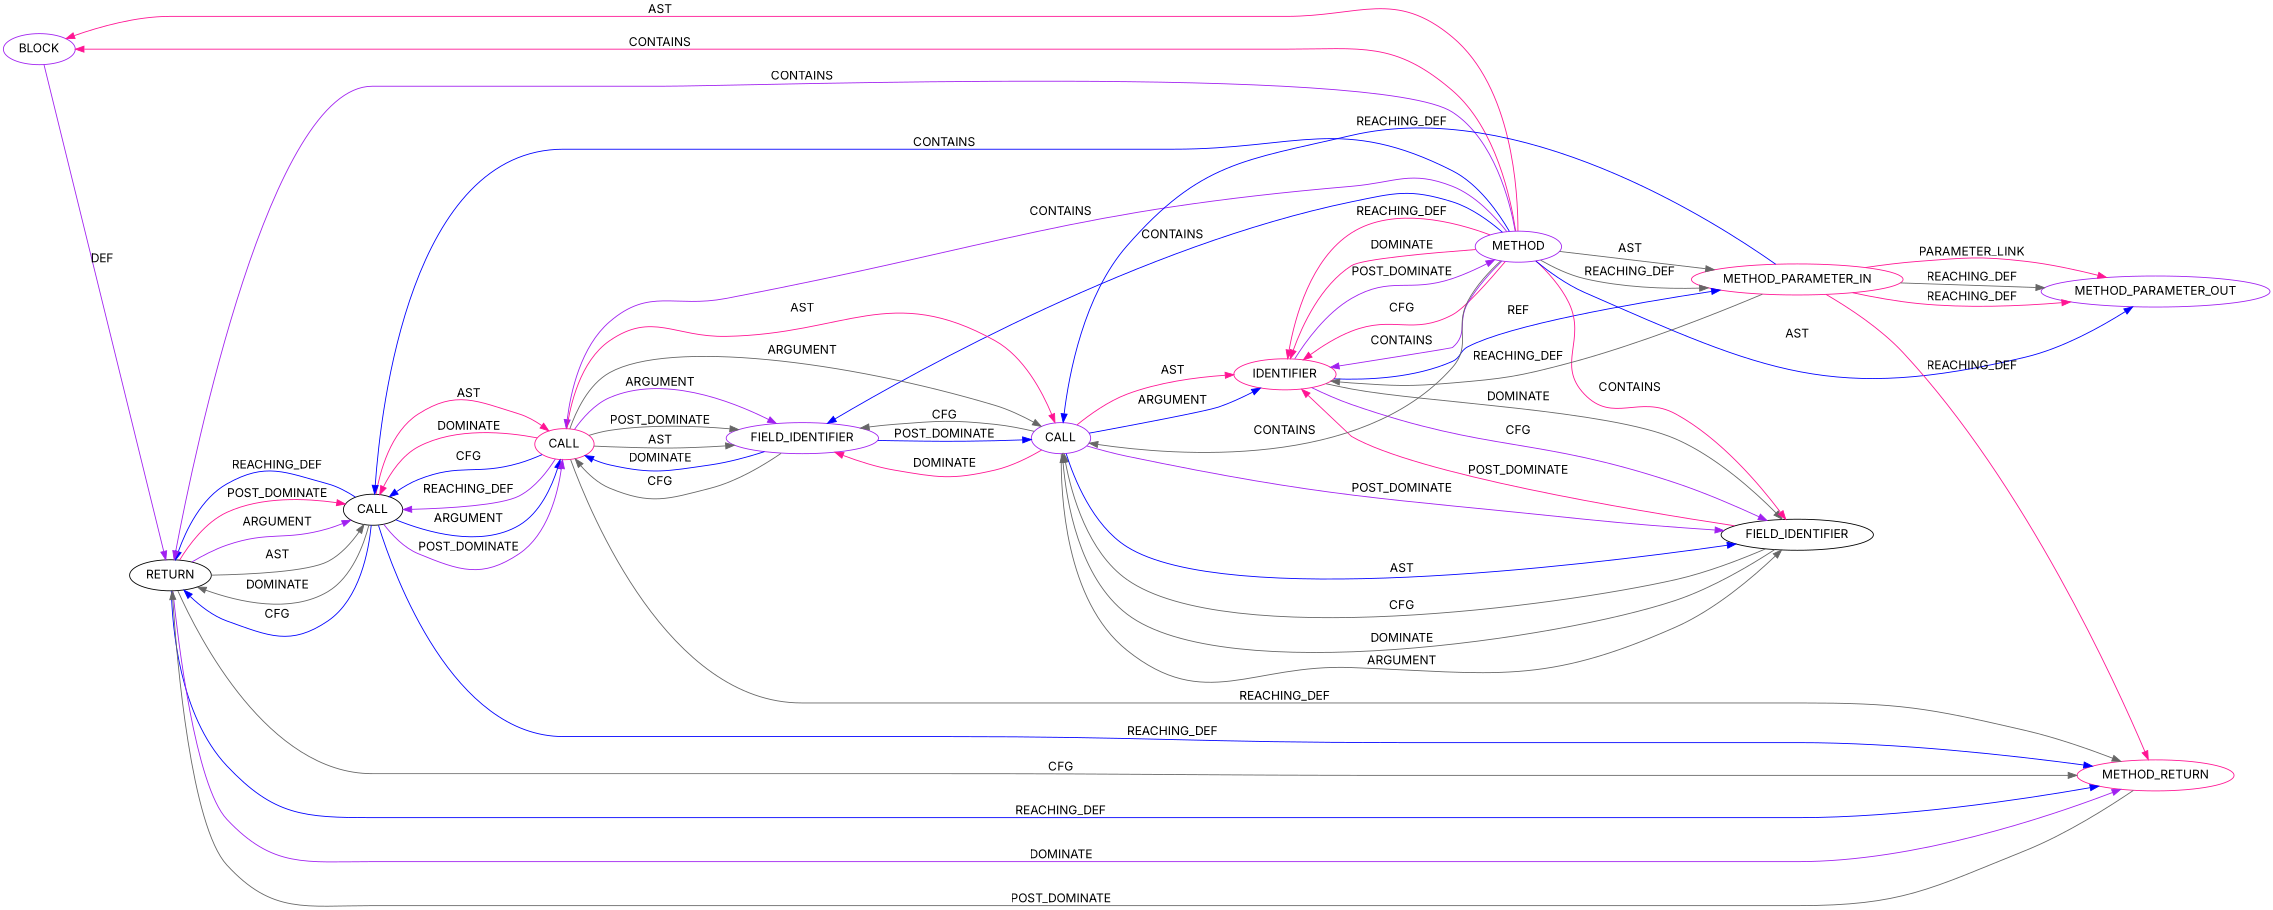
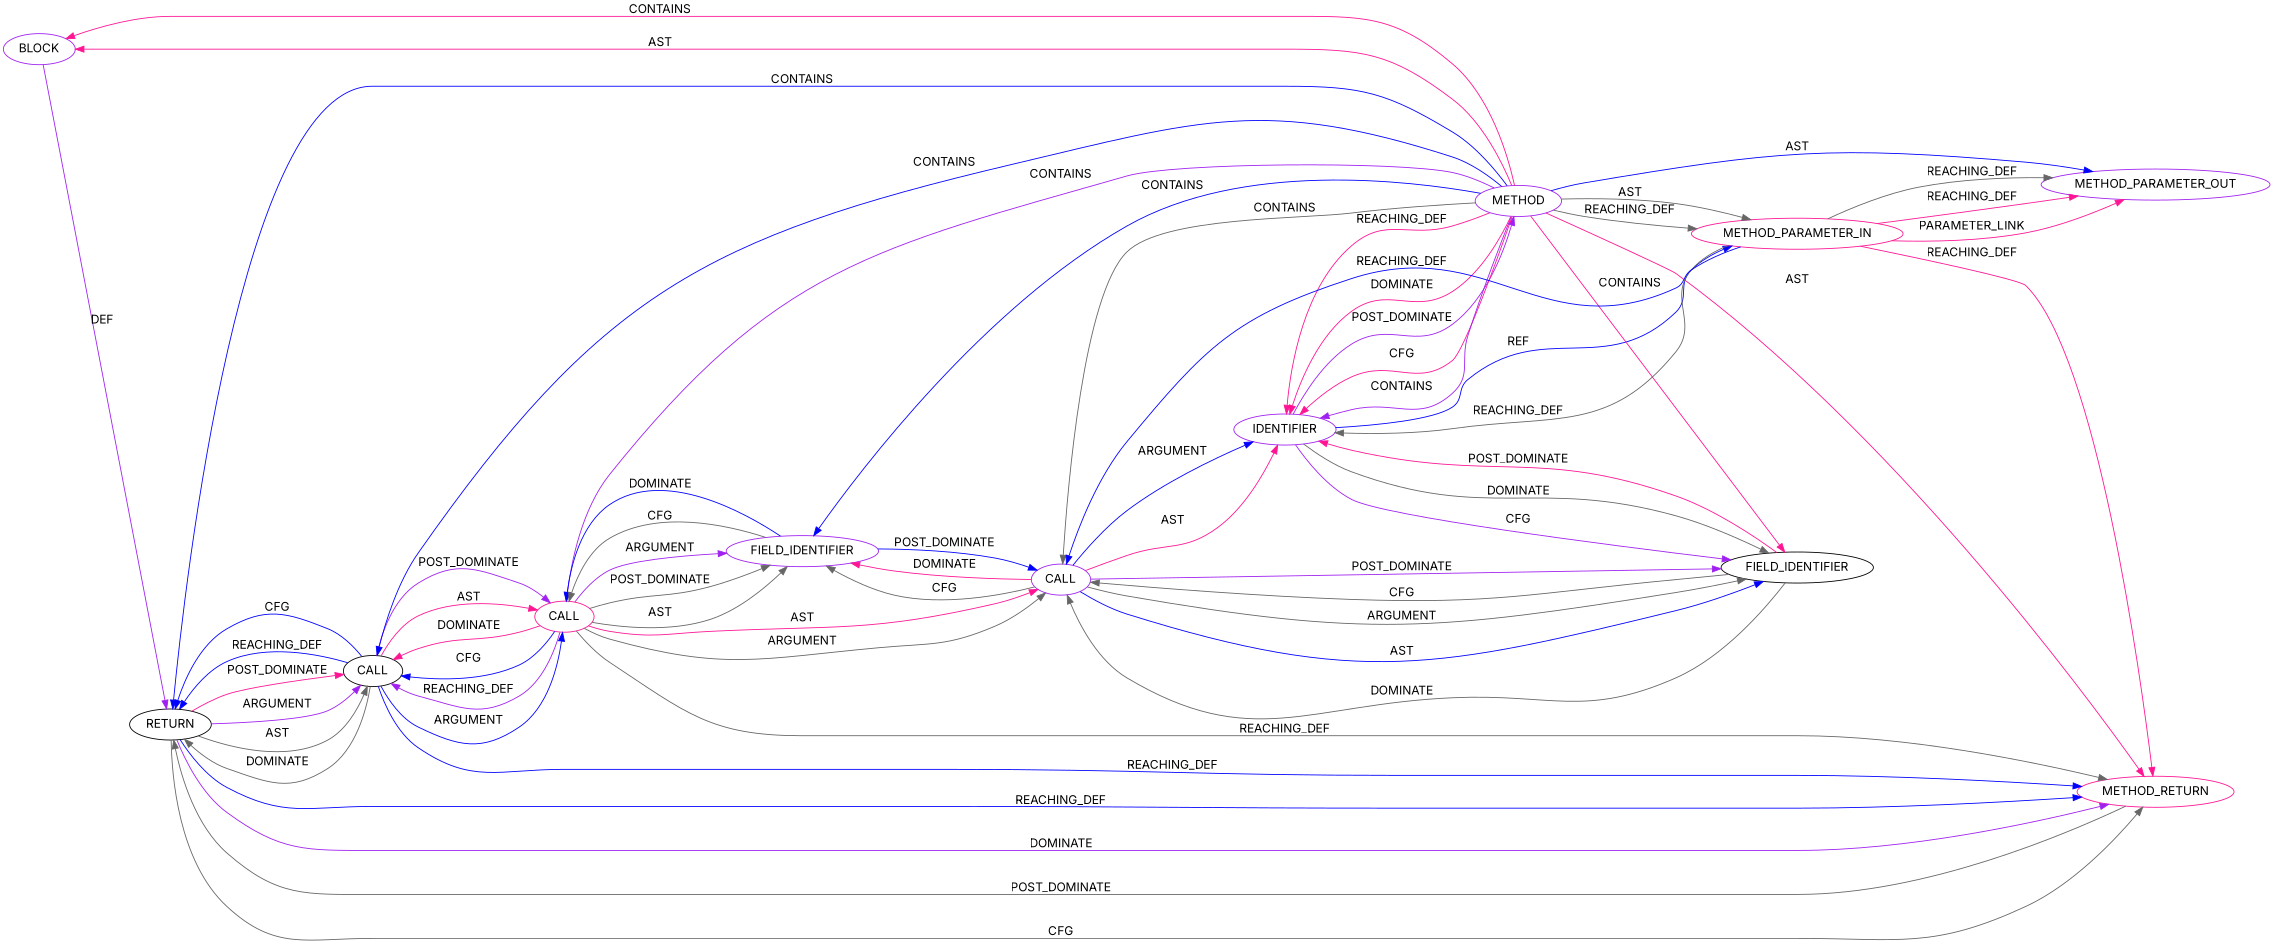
(722, 85) -> (621, 86)
(1285, 374) -> (1285, 430)
none -> (1876, 452)
